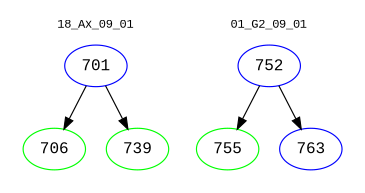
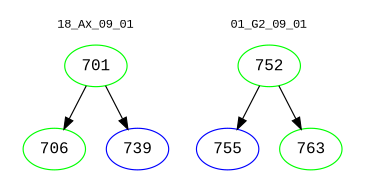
(96, 66) -> (96, 66)
(269, 66) -> (269, 66)
(138, 149) -> (138, 149)
(228, 149) -> (228, 149)
(311, 149) -> (311, 149)
